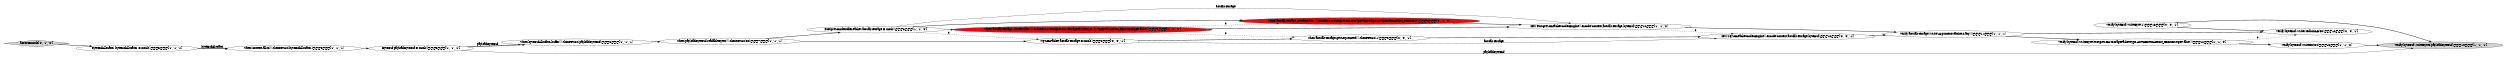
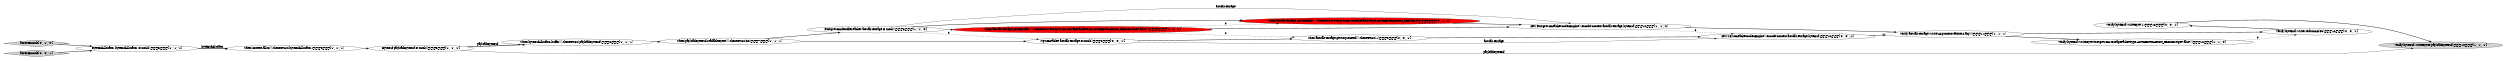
(2220, 29) -> (2236, 27)
(2317, 45) -> none
none -> (36, 53)
